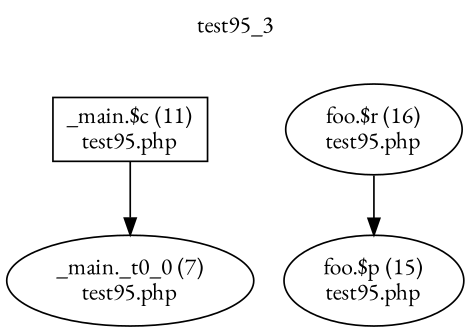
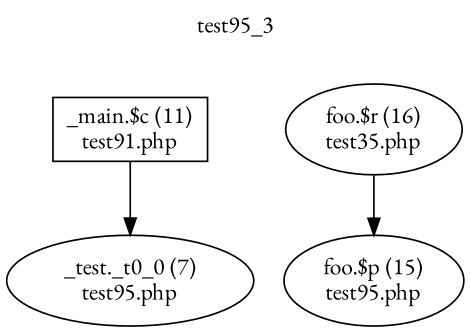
(130, 129) -> (130, 129)
(374, 129) -> (374, 129)
(130, 281) -> (130, 281)
